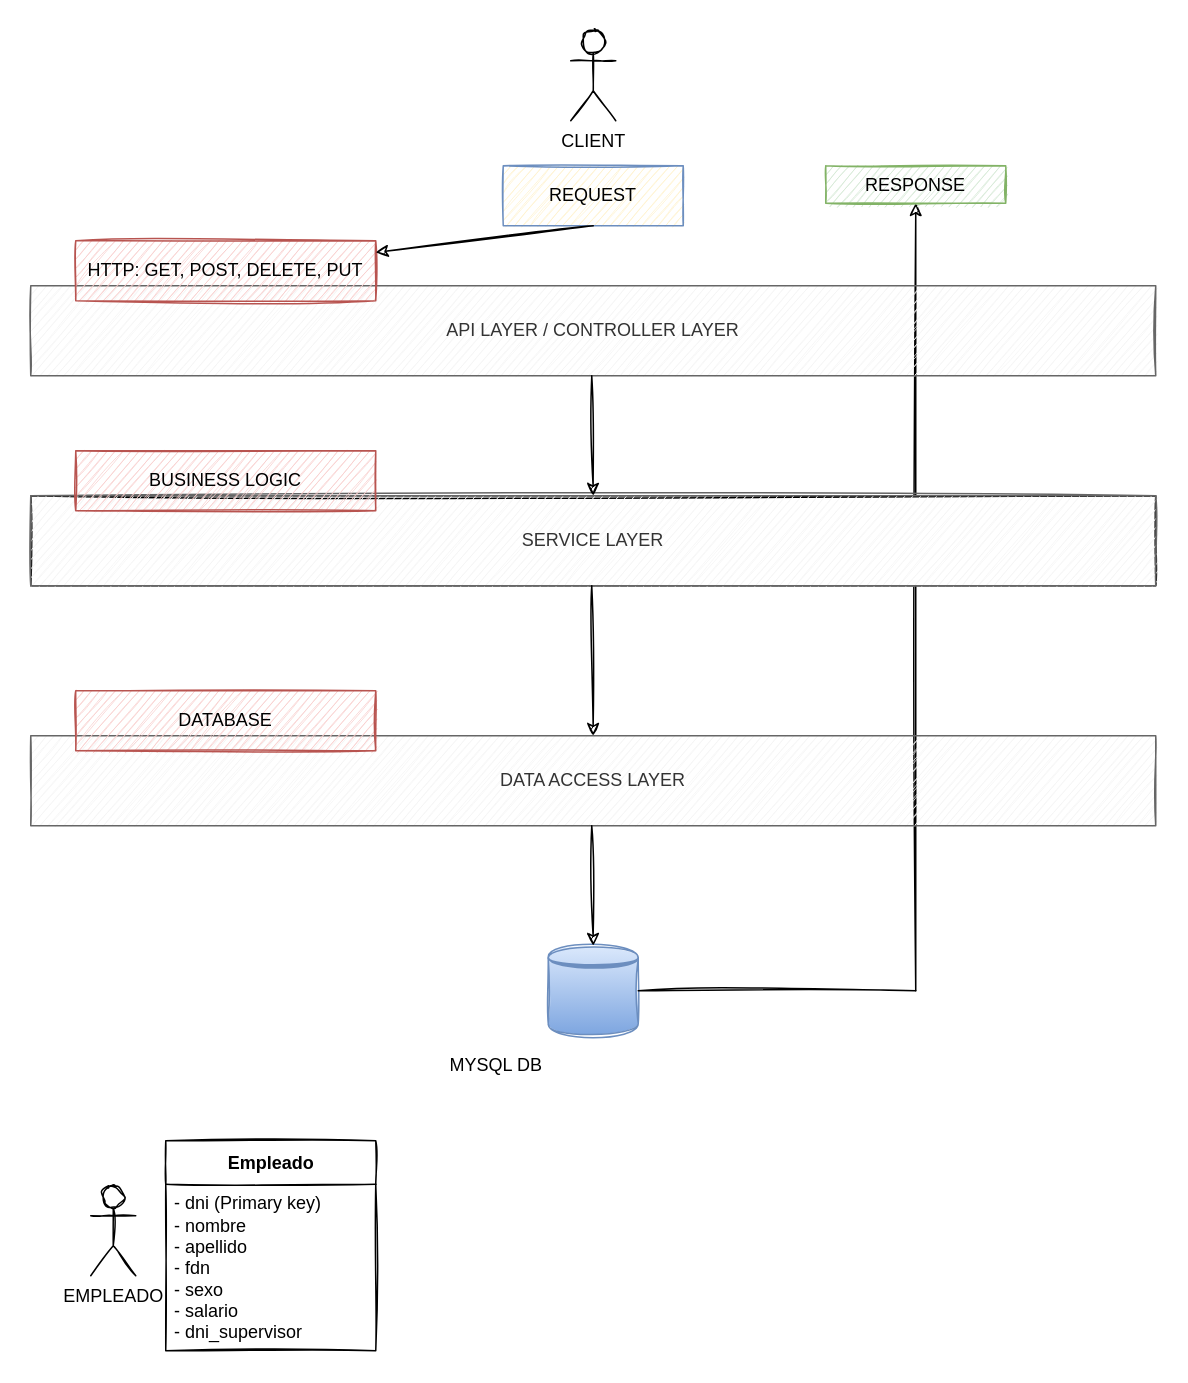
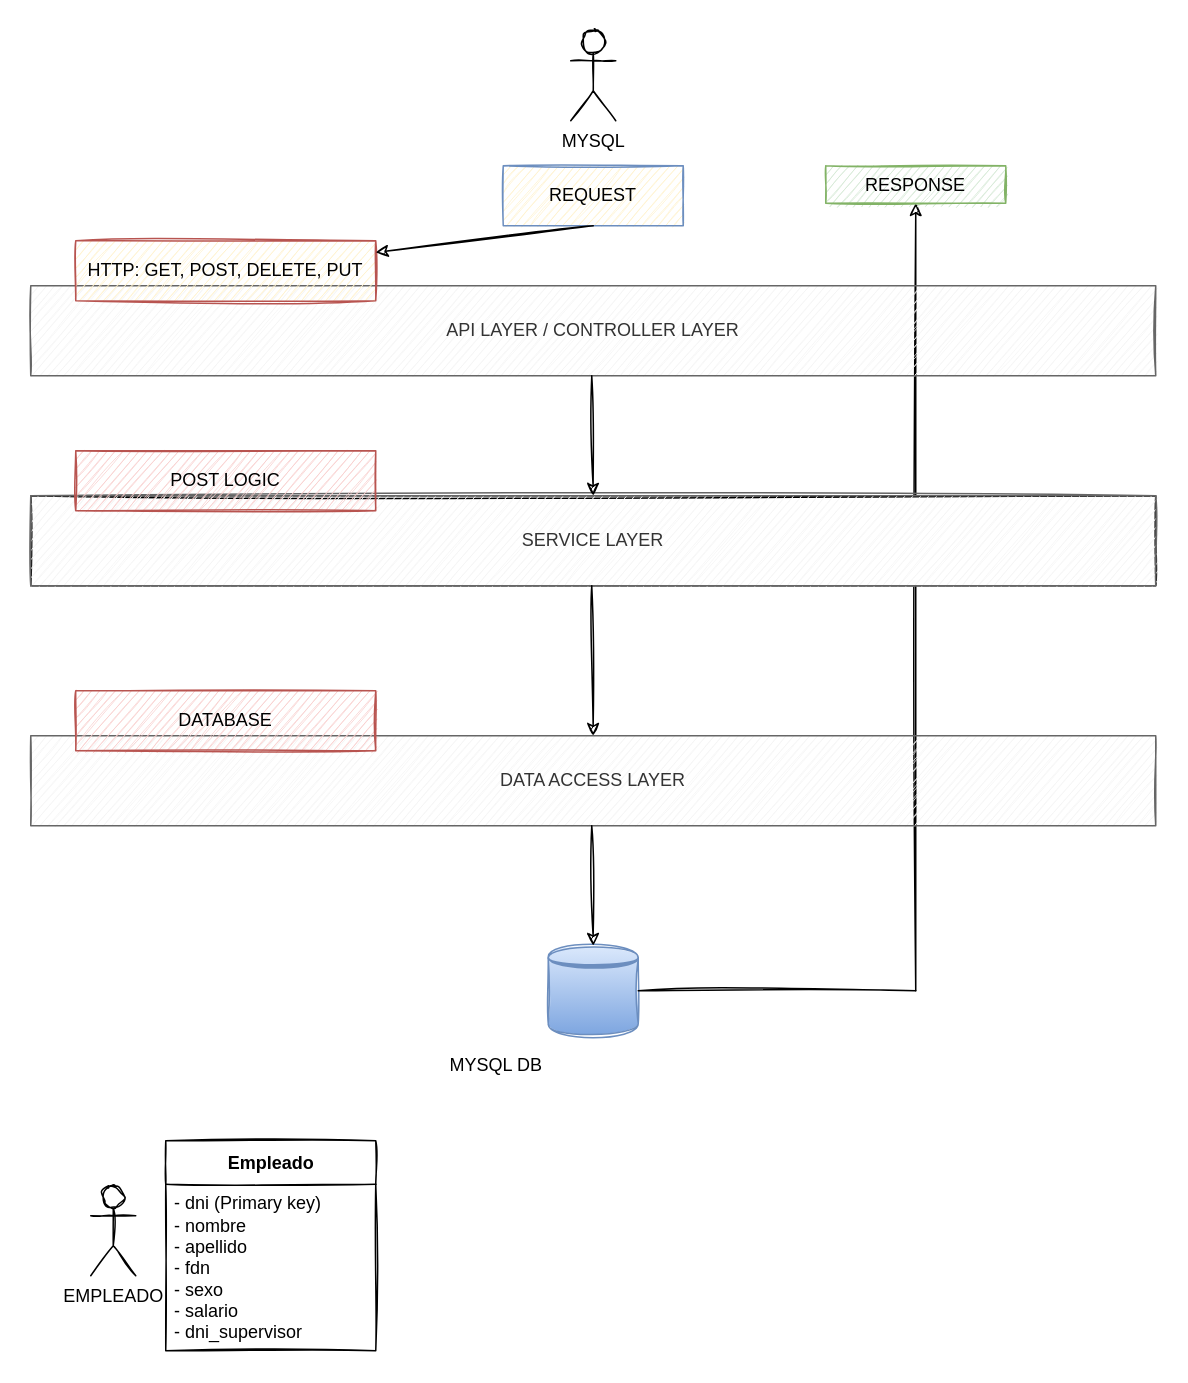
(594, 142) -> (594, 142)
(226, 271) -> (226, 271)
(226, 481) -> (226, 481)
